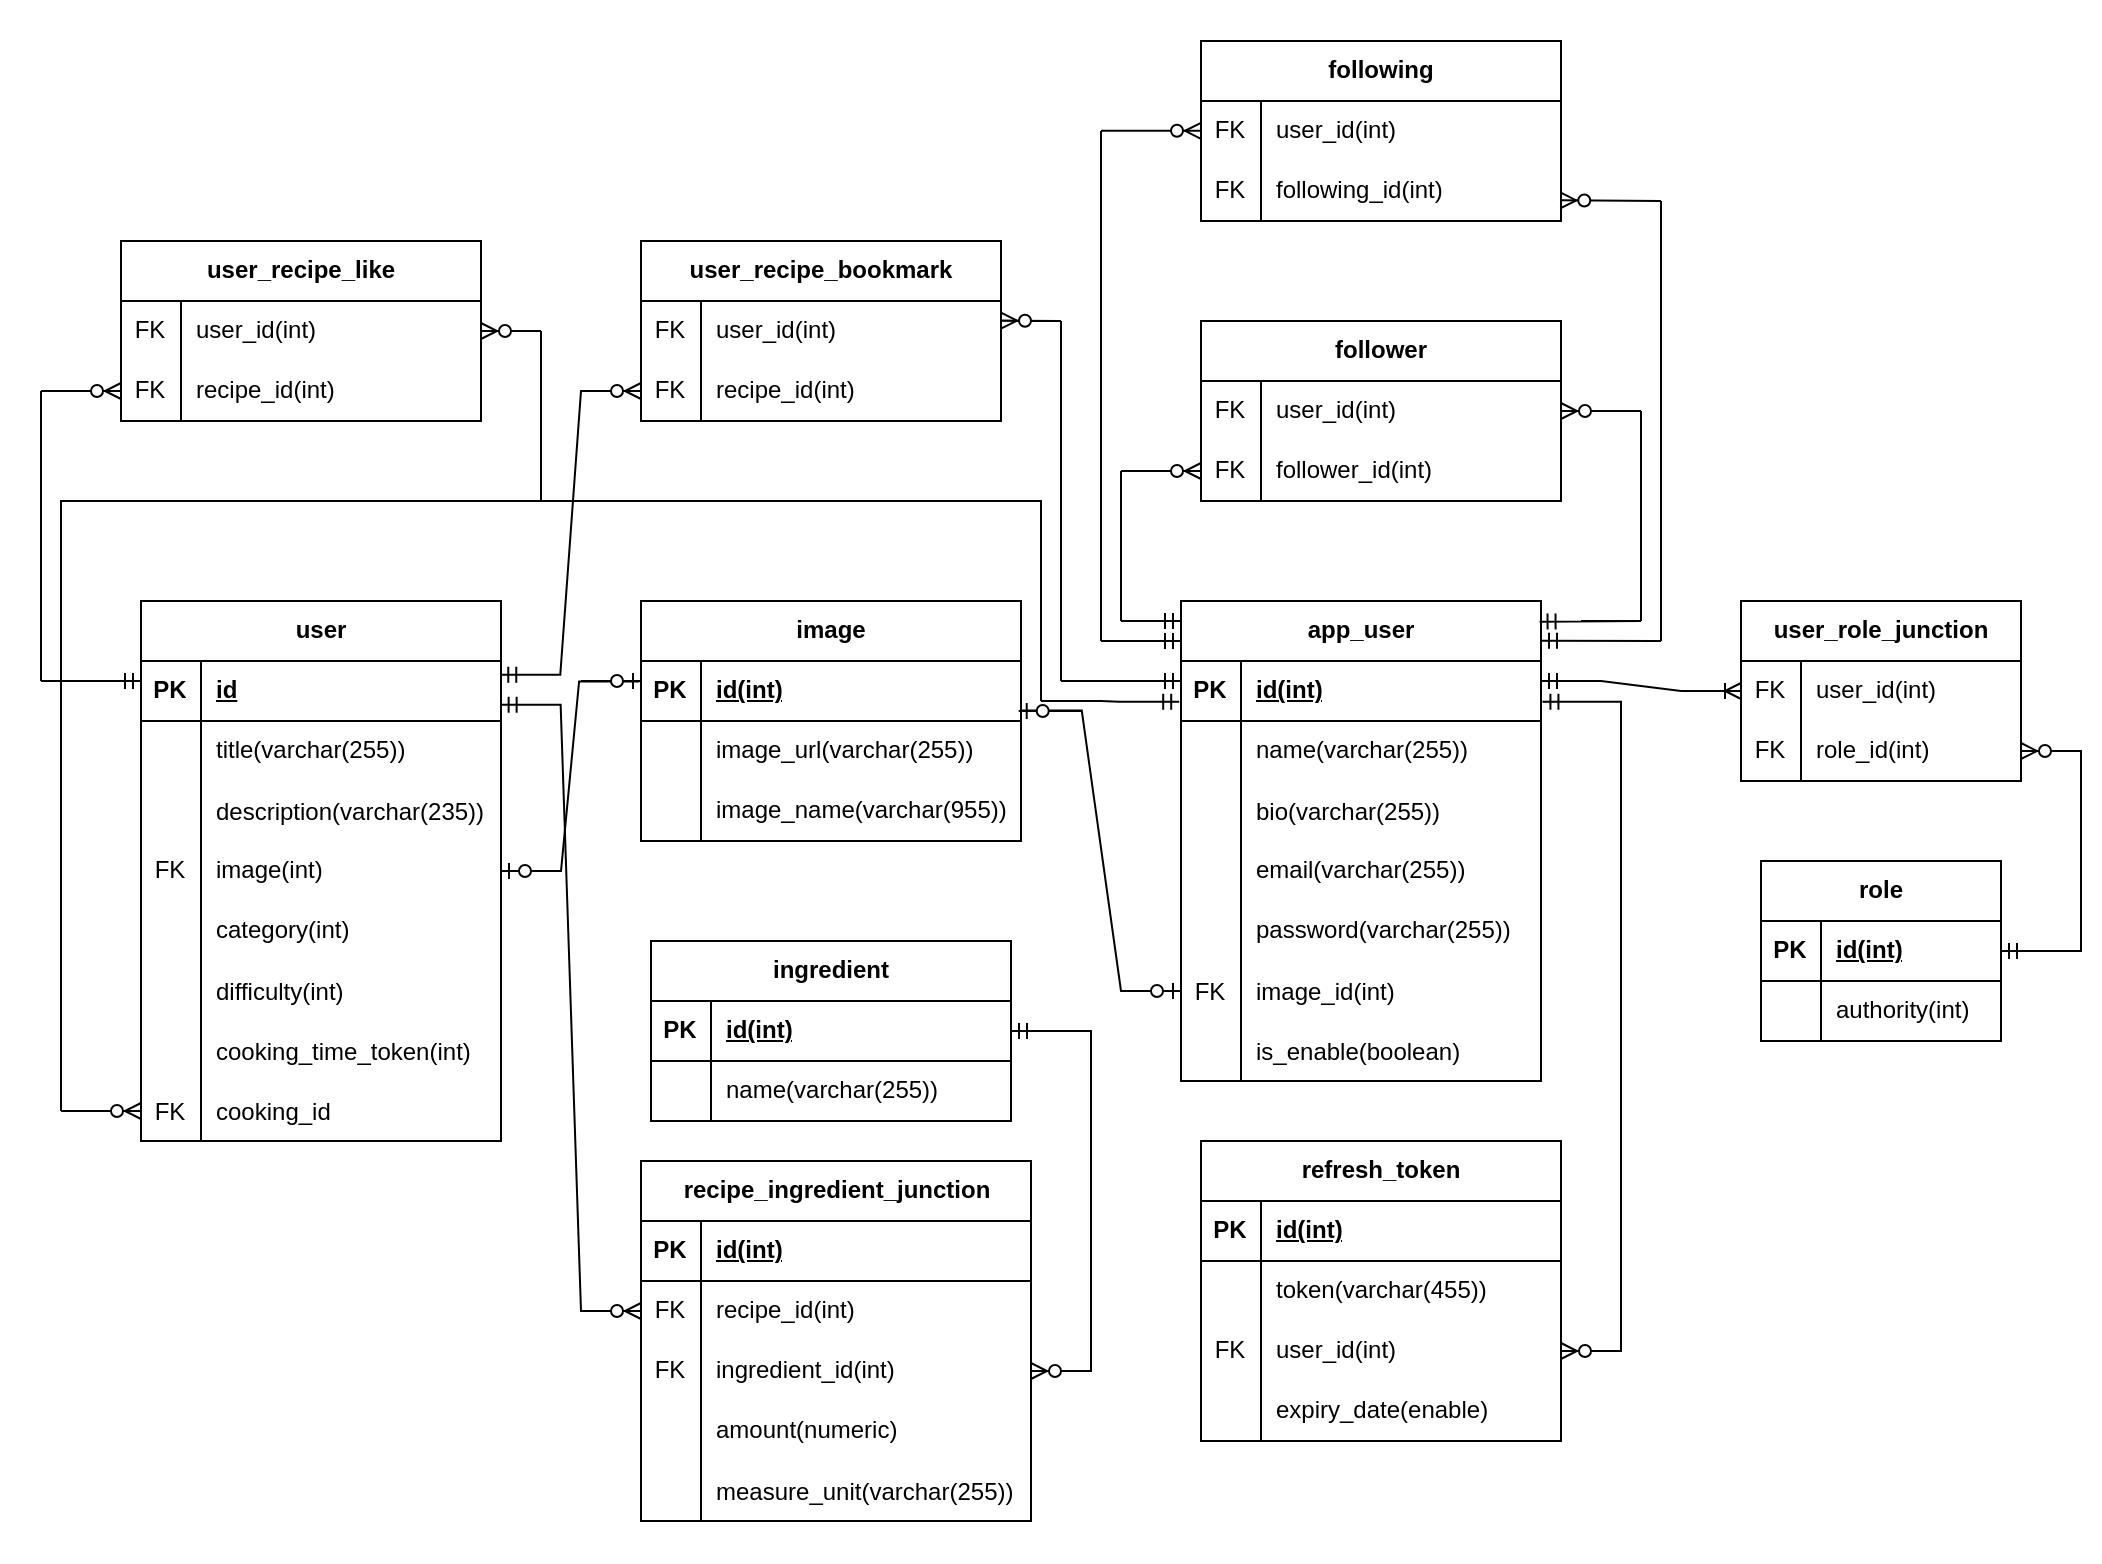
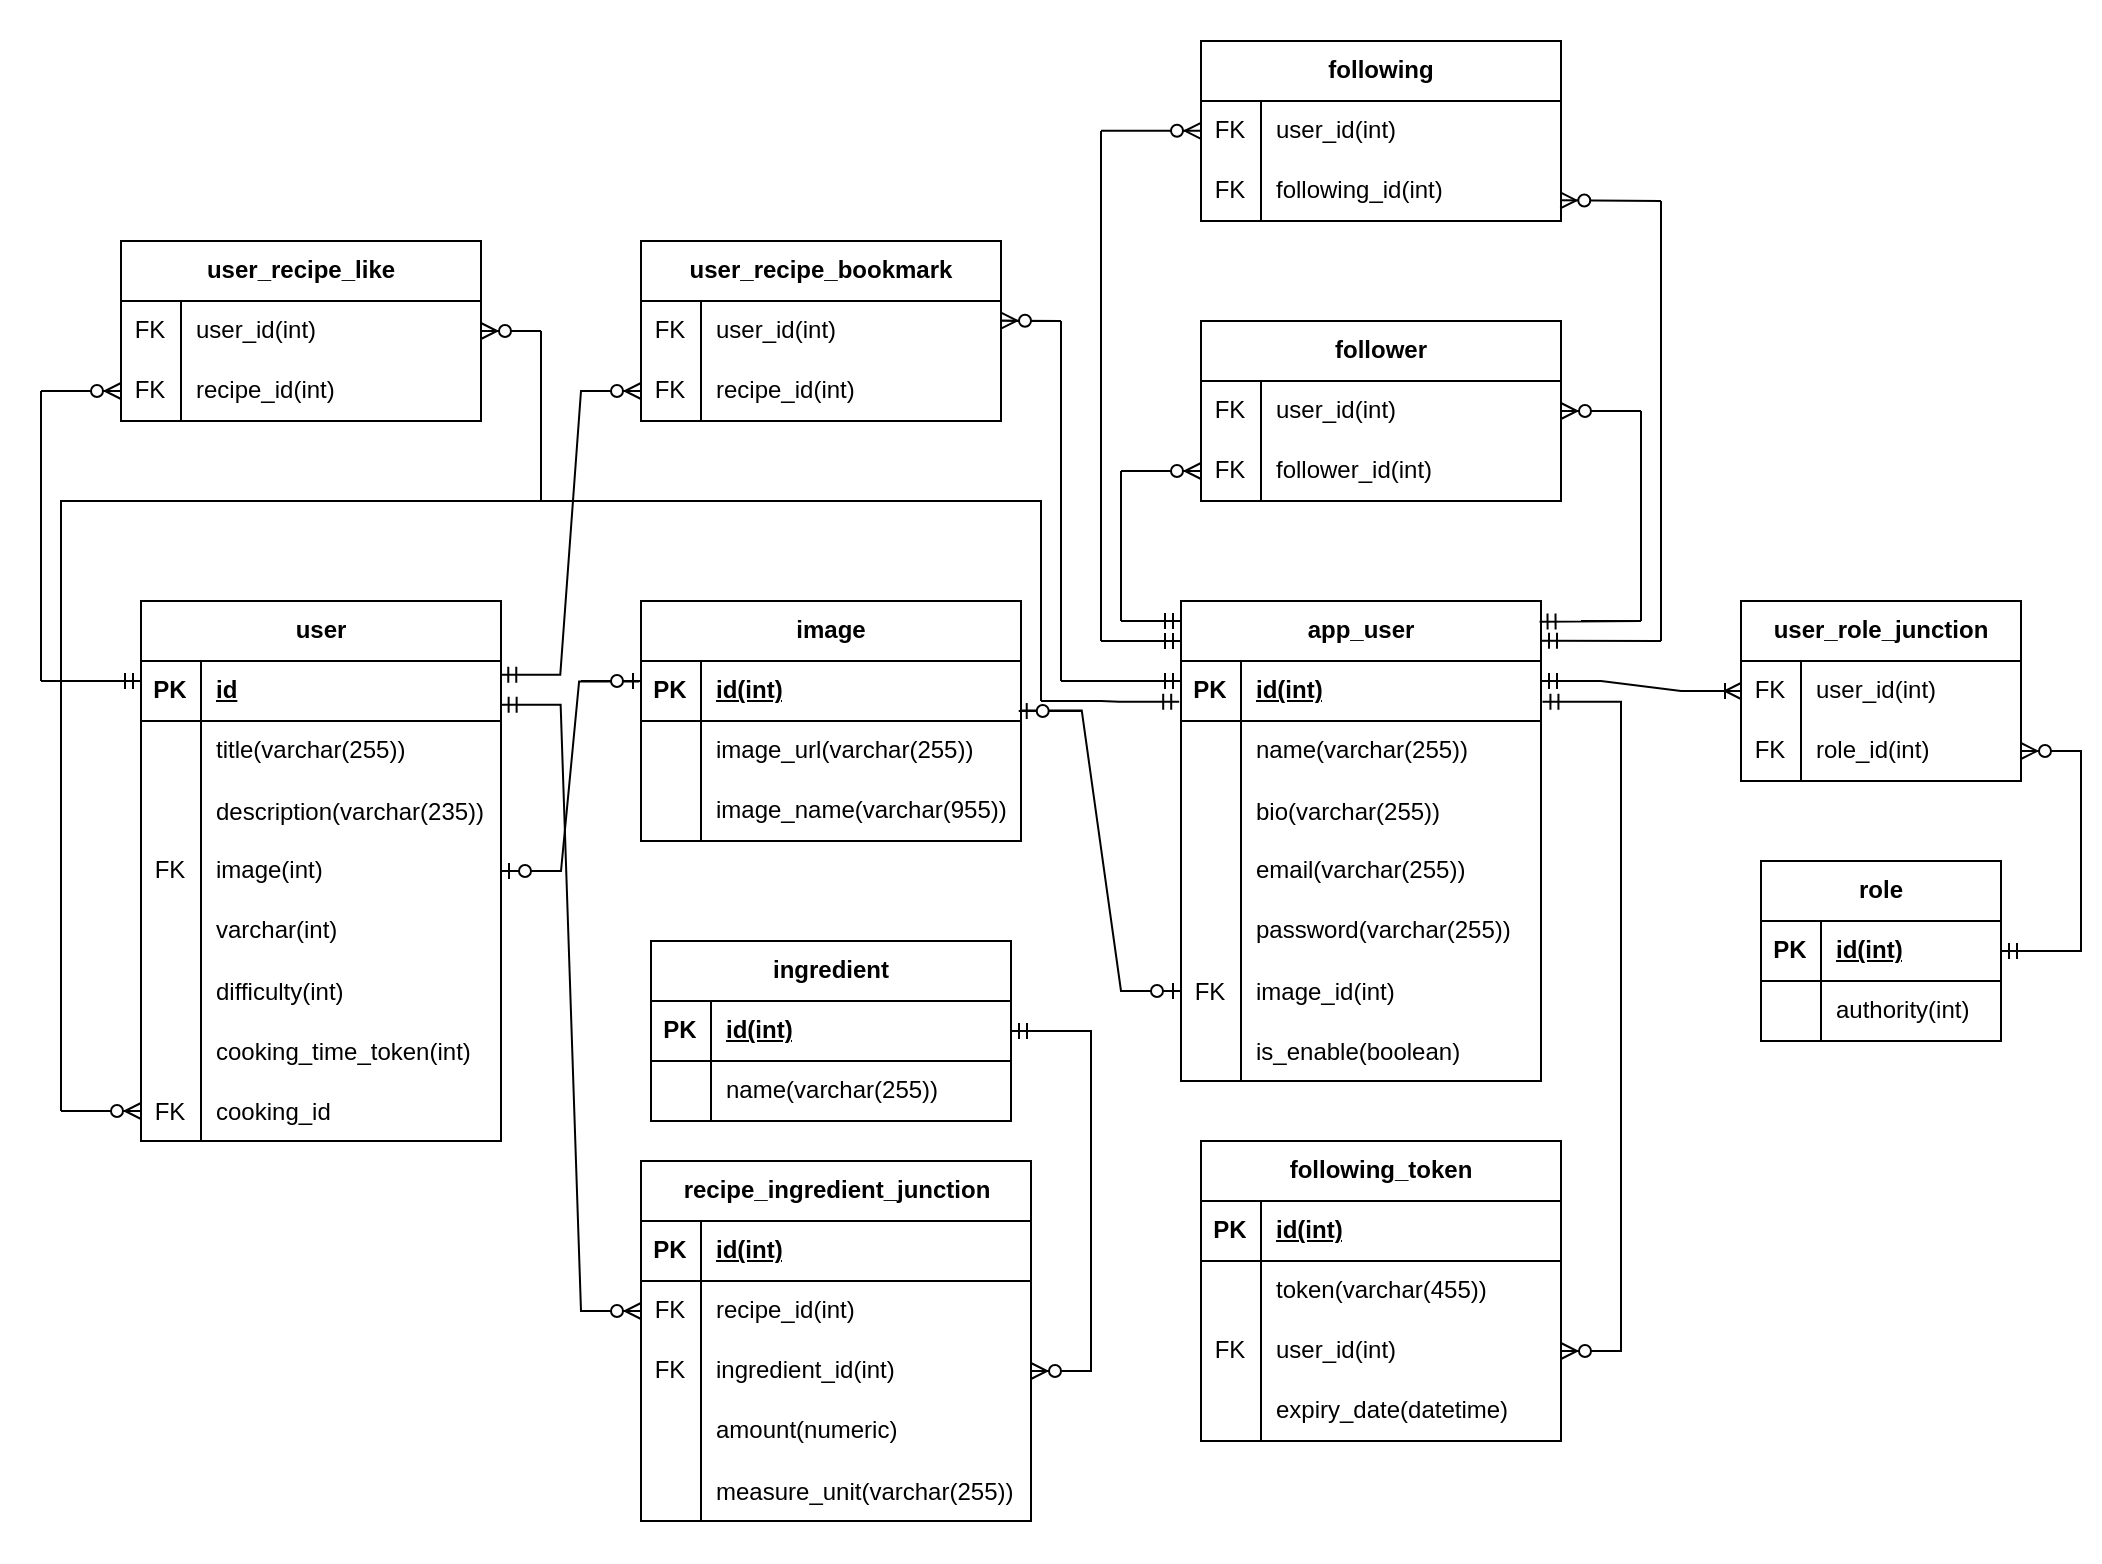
(301, 931) -> (295, 931)
(1382, 1171) -> (1382, 1171)
(1398, 1411) -> (1412, 1411)
